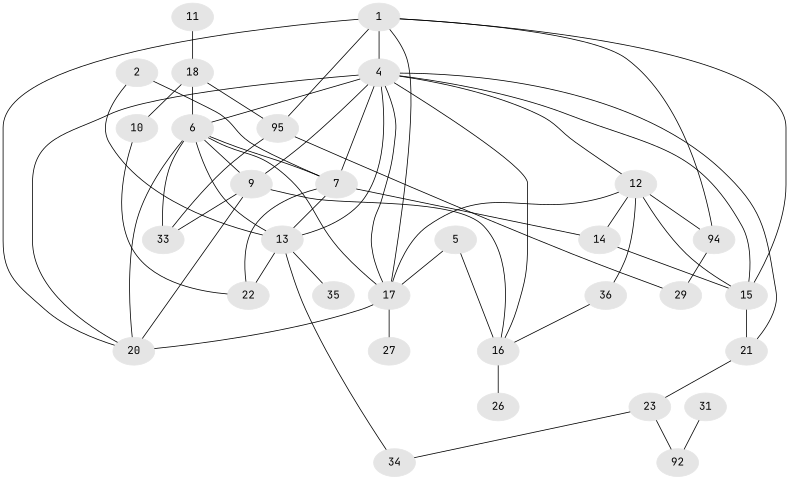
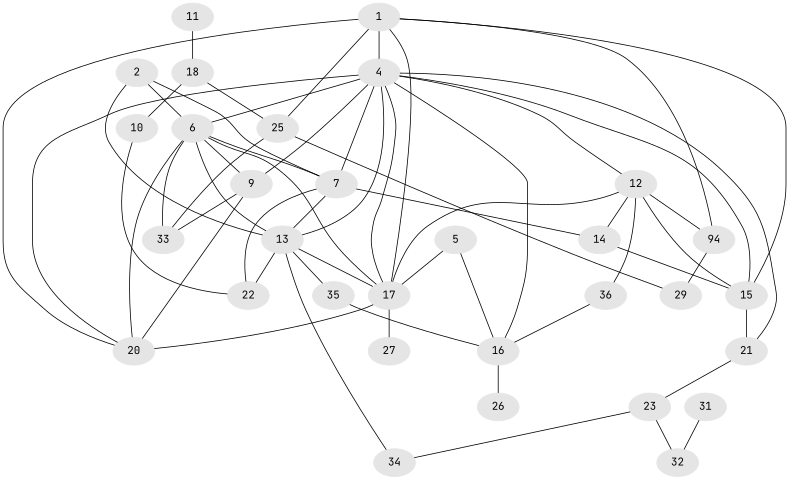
(193, 105) -> (169, 104)
(278, 128) -> (278, 128)
(412, 205) -> (414, 327)
none -> (336, 268)
(678, 463) -> (678, 463)
